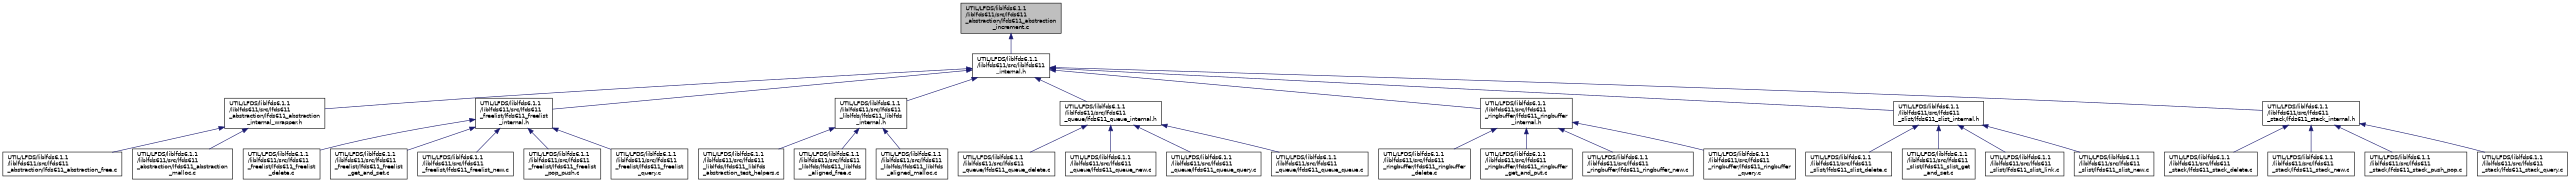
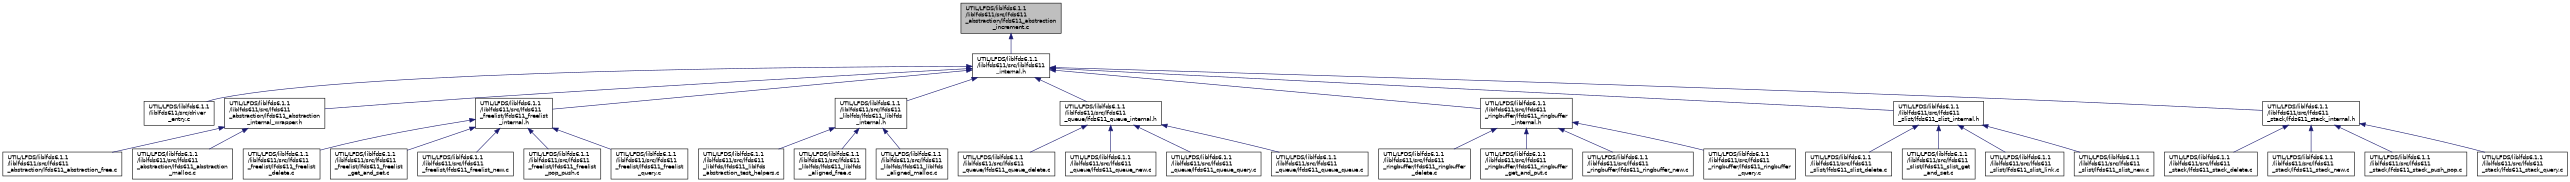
none -> (179, 113)
